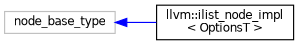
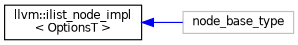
(142, 22) -> (168, 22)
